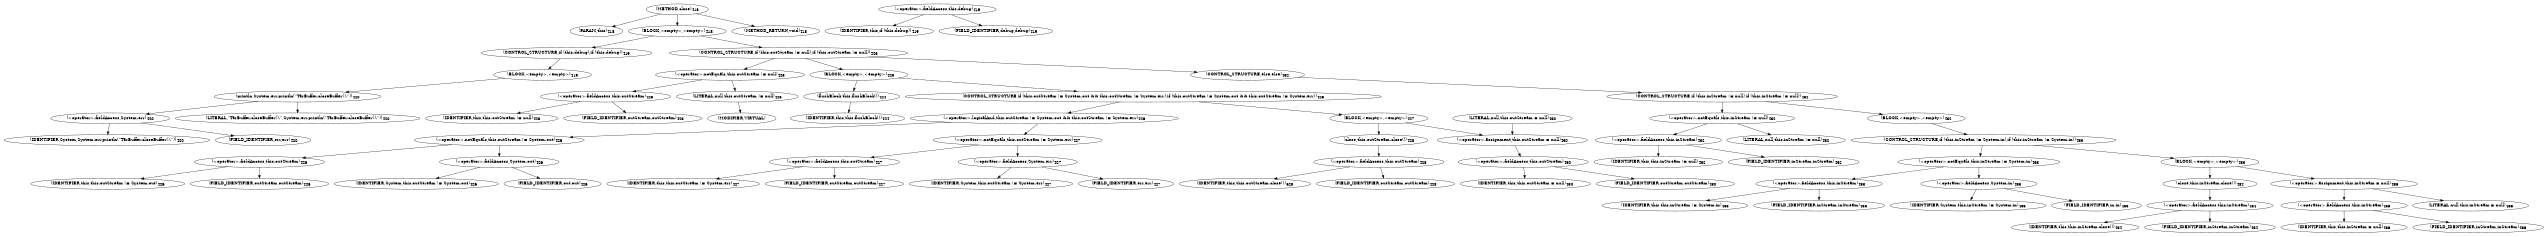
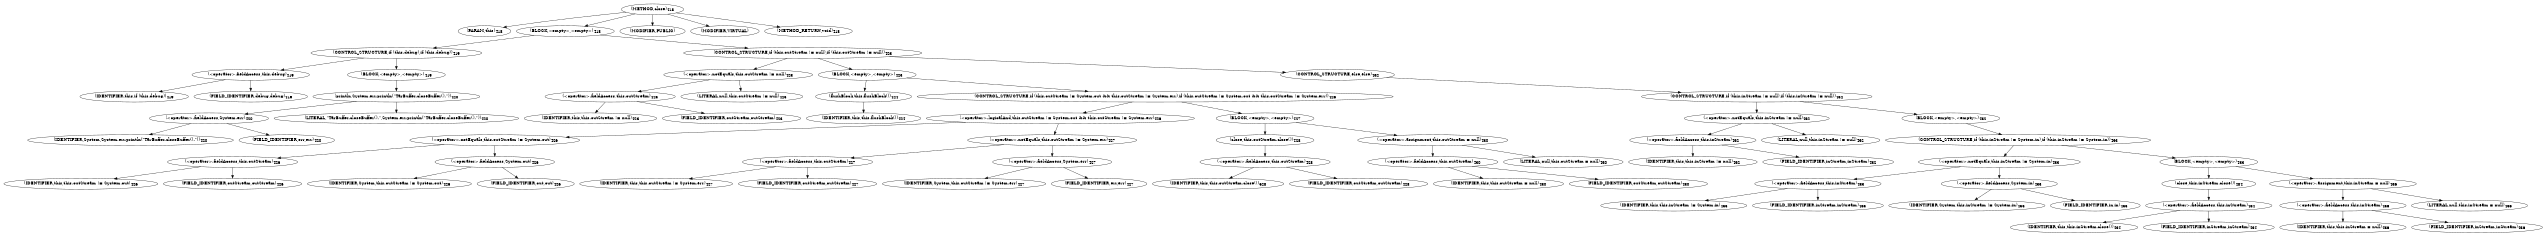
none -> (653, 31)
none -> (324, 64)
(739, 106) -> (687, 20)
(1512, 128) -> (1497, 151)
